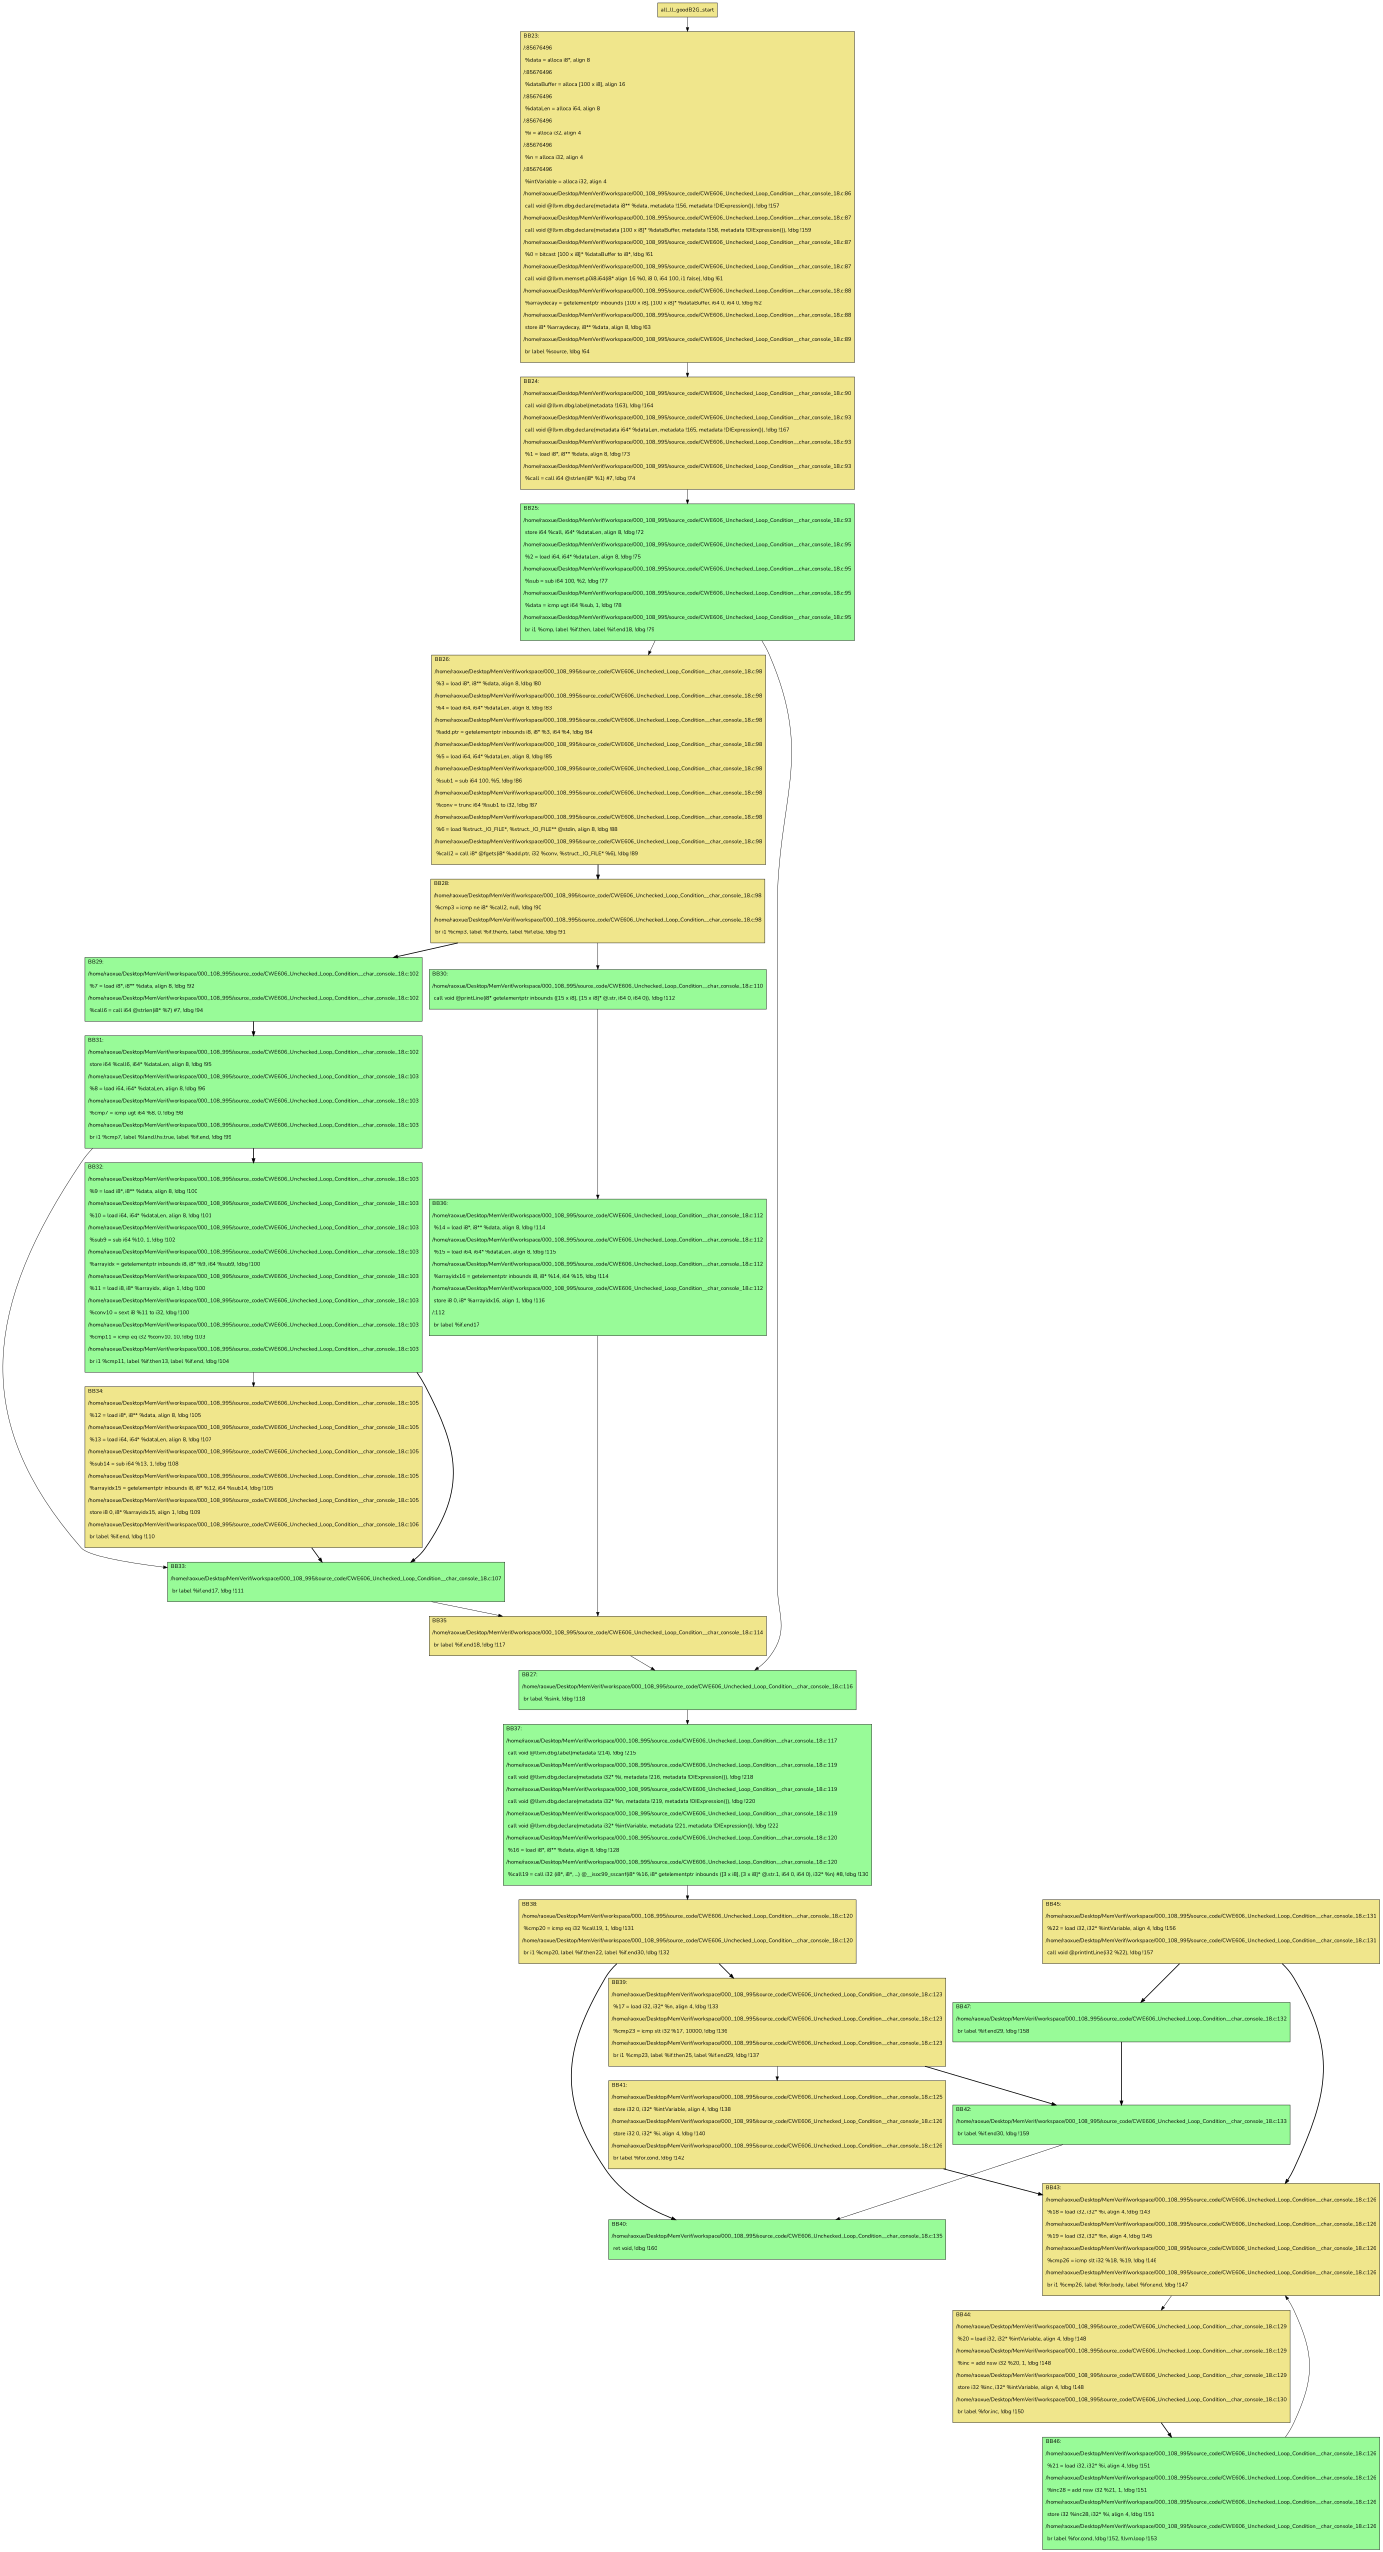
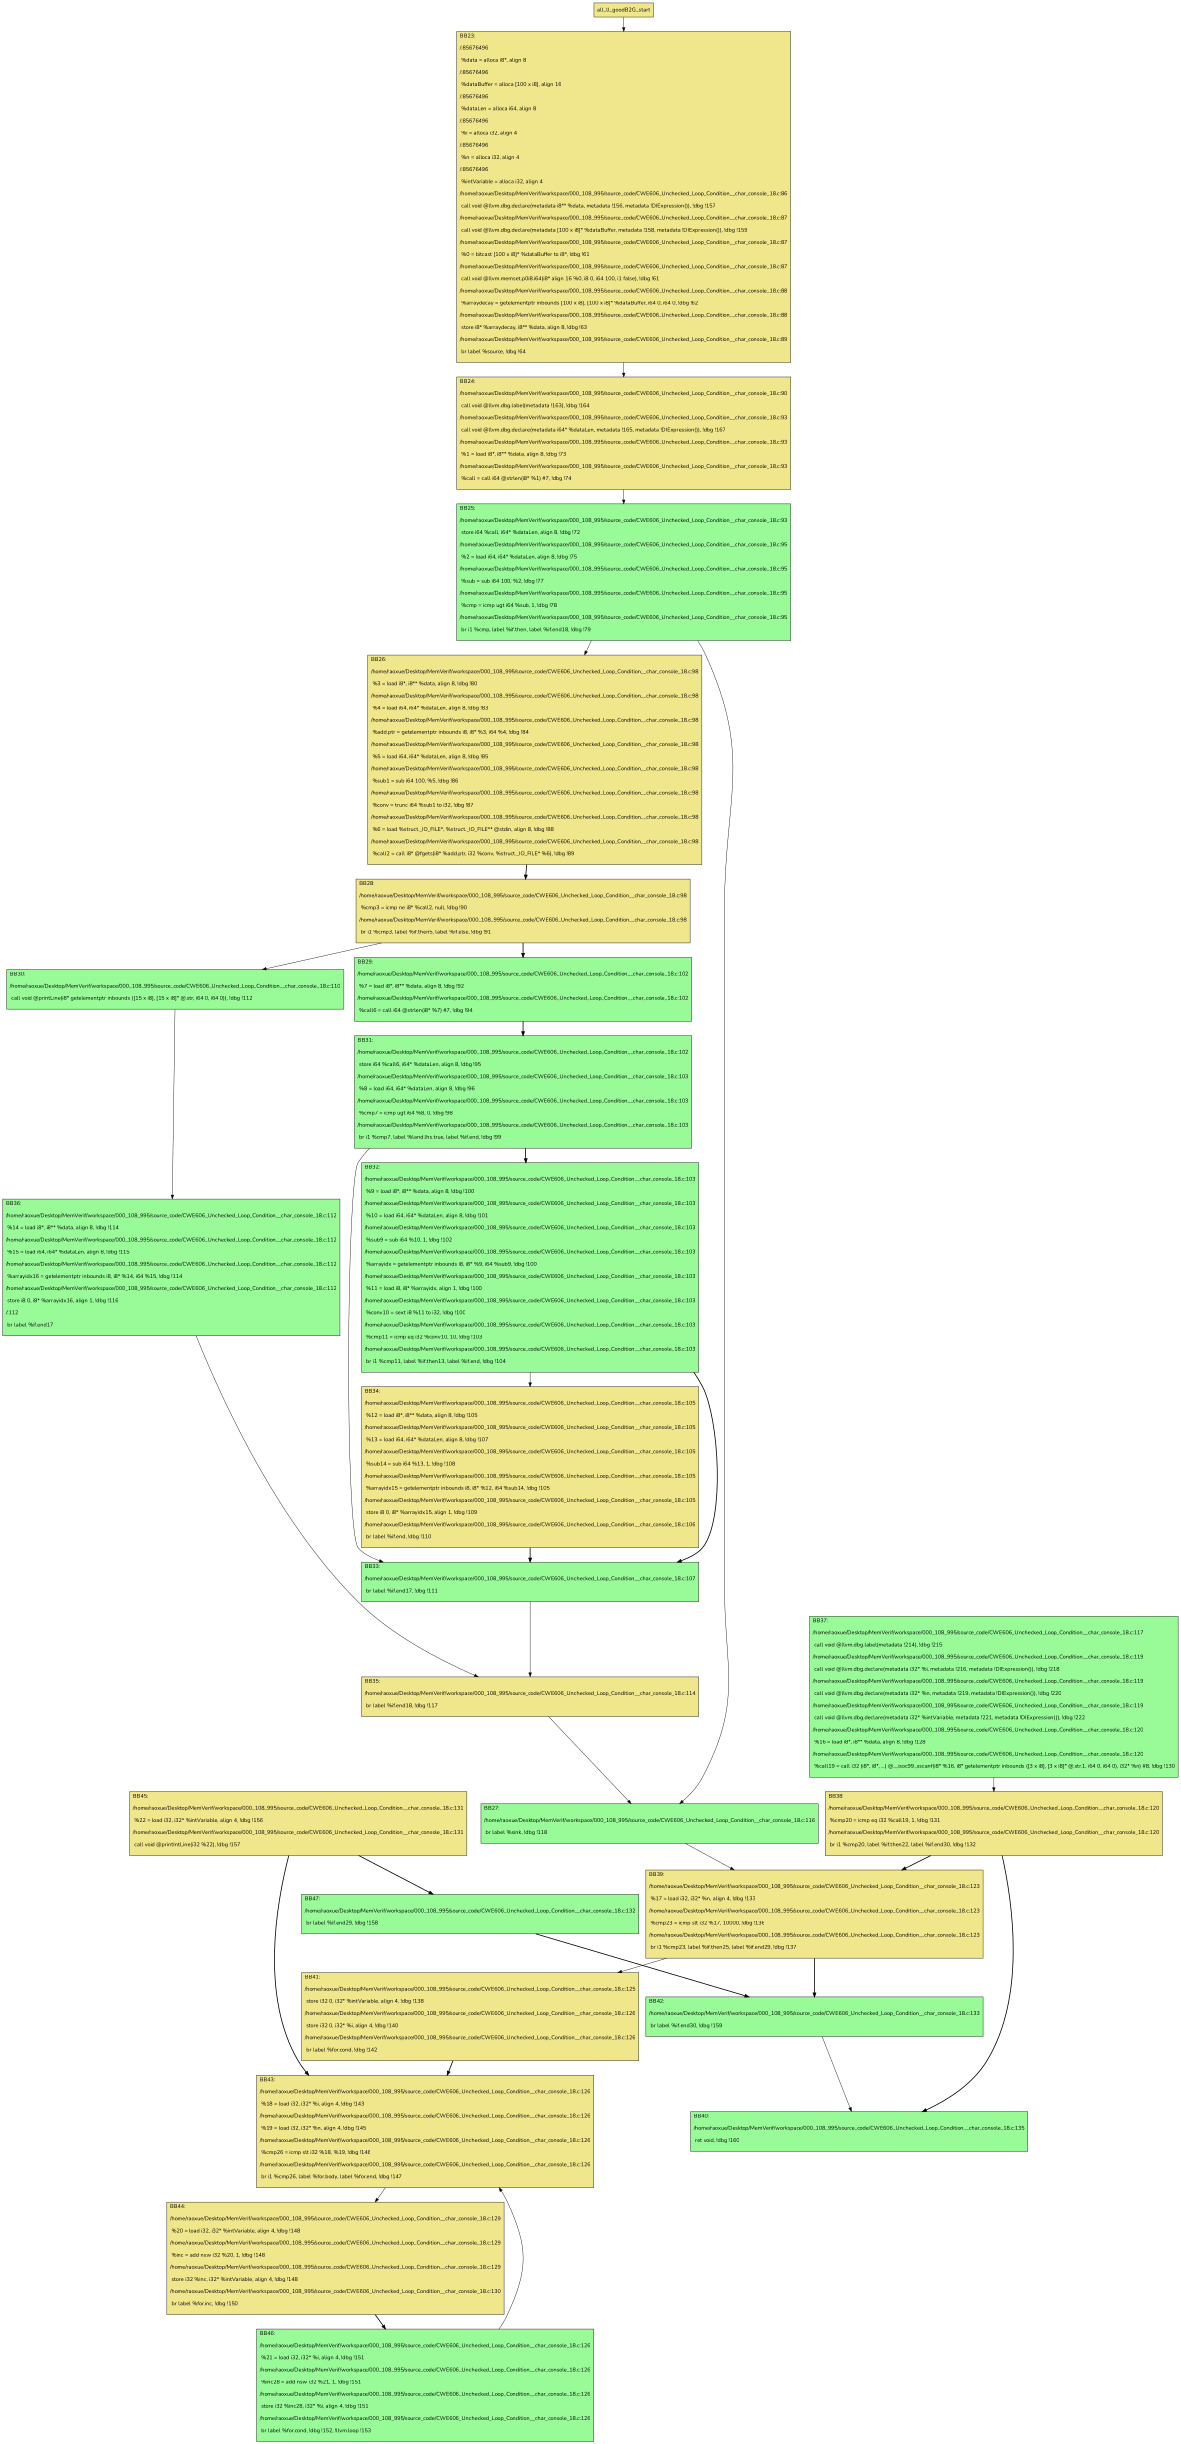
(573, 605) -> (509, 605)
(687, 1715) -> (708, 1856)
